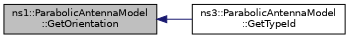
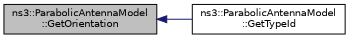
(80, 19) -> (80, 19)
